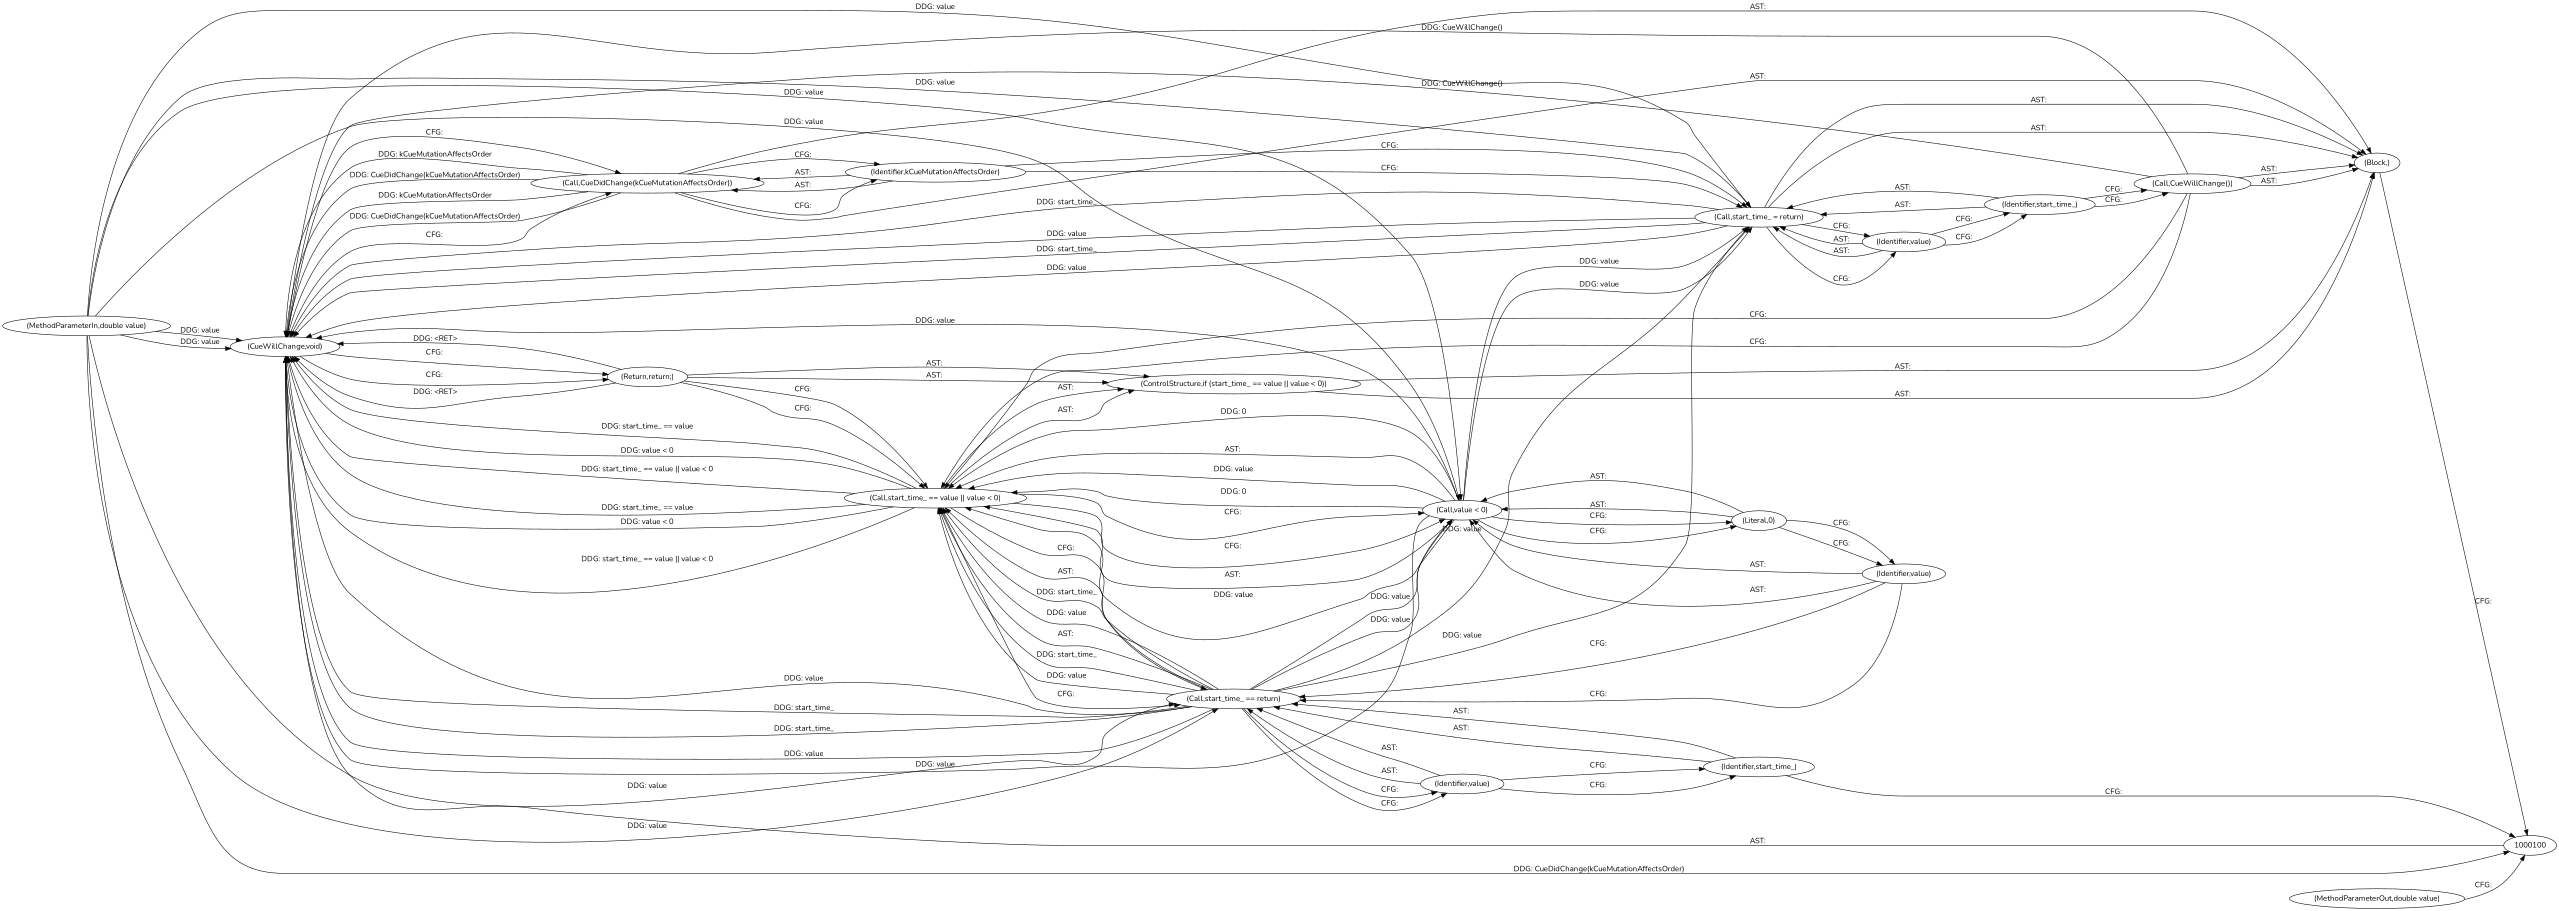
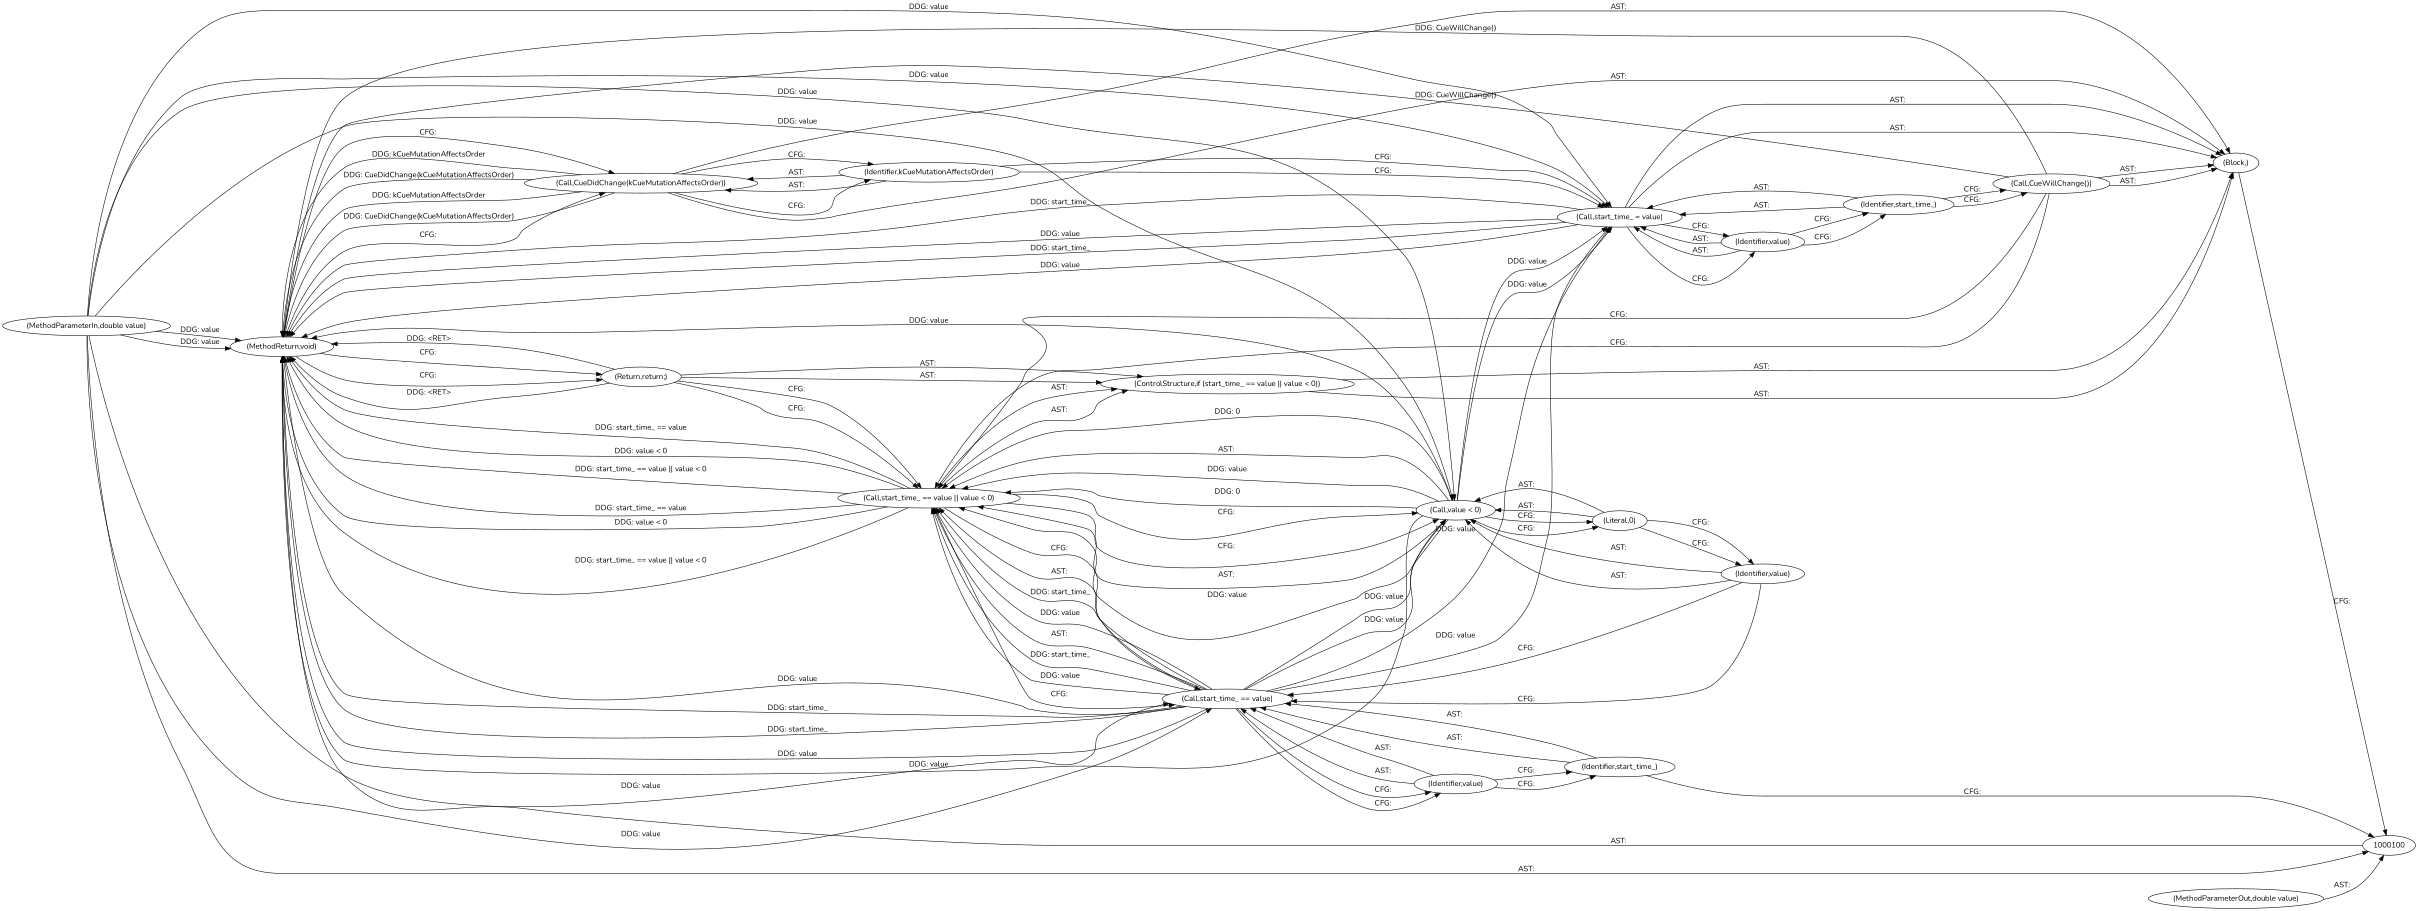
(1759, 217) -> (1620, 217)
(285, 347) -> (282, 347)
(1234, 699) -> (1227, 699)
(1599, 869) -> (1527, 869)
(2484, 885) -> (2343, 885)
